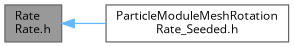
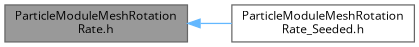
(33, 23) -> (96, 23)
